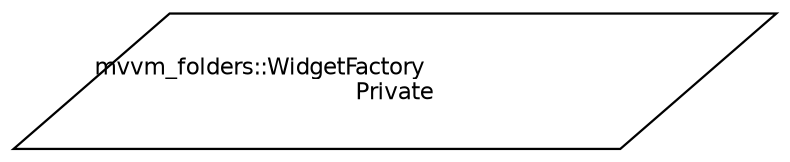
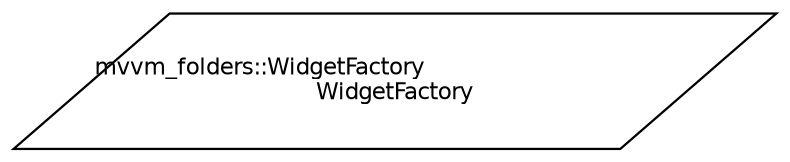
(395, 81) -> (395, 81)
